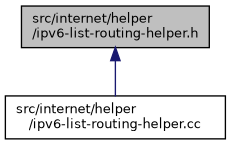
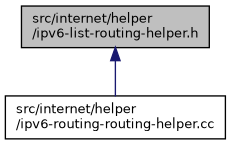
(115, 117) -> (115, 117)
